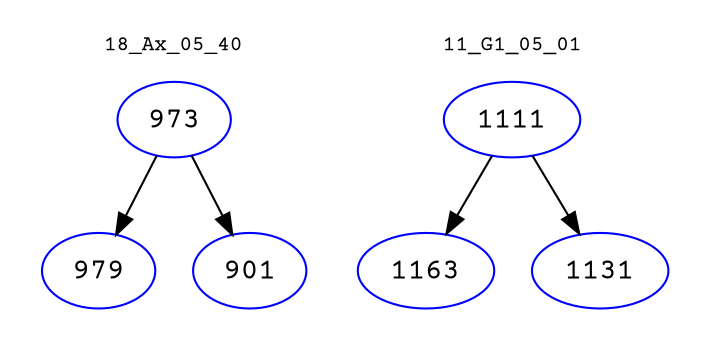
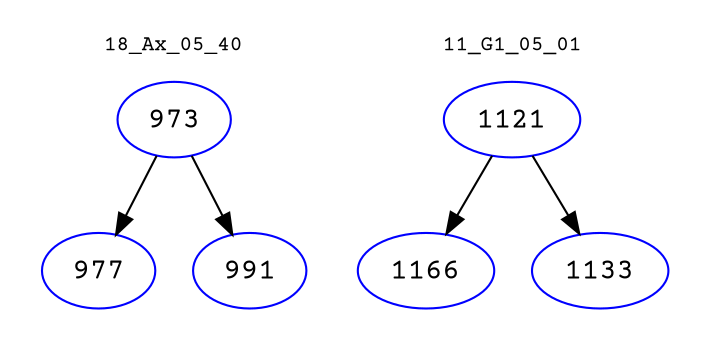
(512, 120) -> (512, 120)
(99, 271) -> (99, 271)
(250, 271) -> (250, 271)
(426, 271) -> (426, 271)
(600, 271) -> (600, 271)
